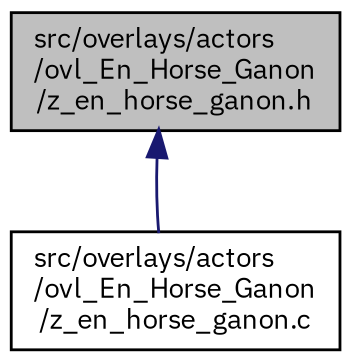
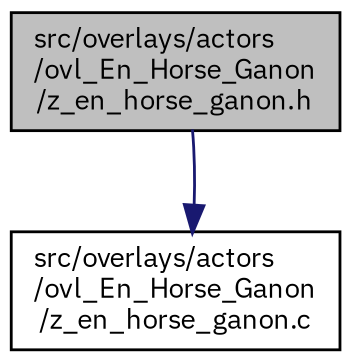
(157, 196) -> (194, 167)
